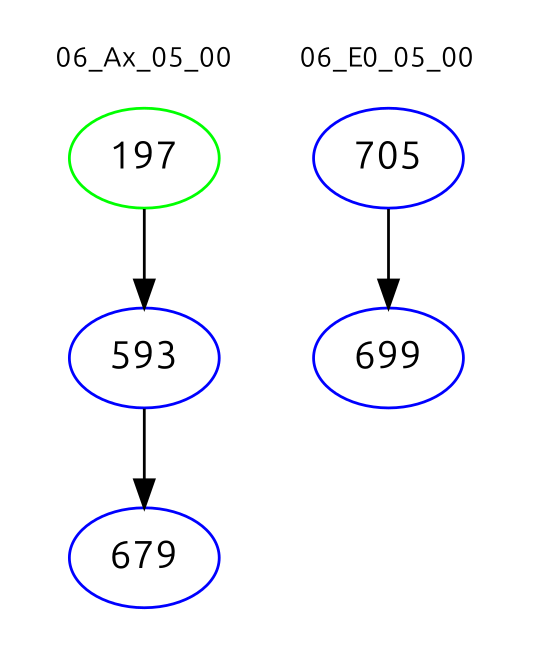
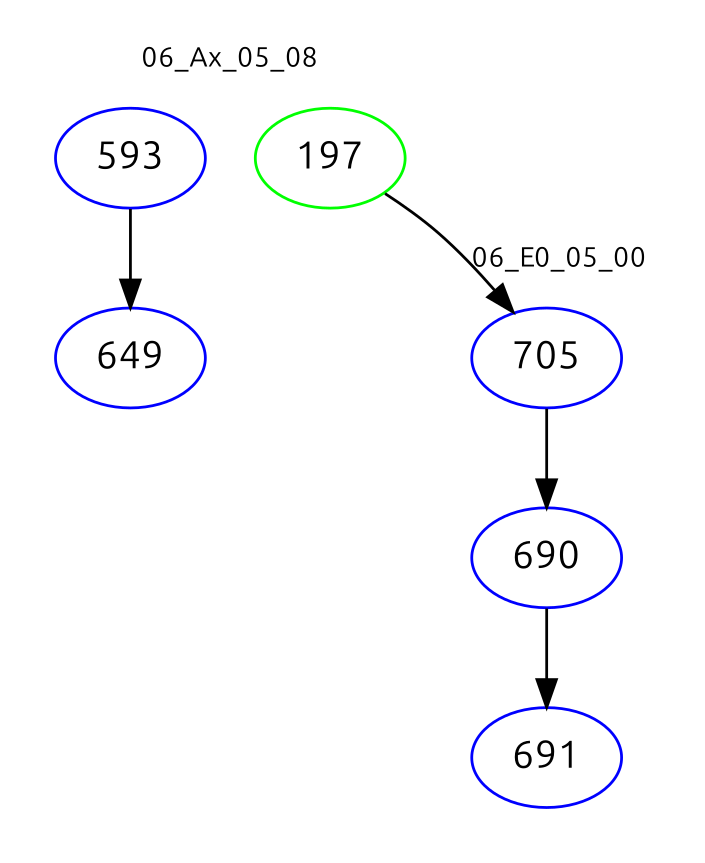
(144, 60) -> (230, 60)
(144, 244) -> (467, 261)
(389, 358) -> (547, 558)
(144, 558) -> (130, 358)
none -> (547, 758)
